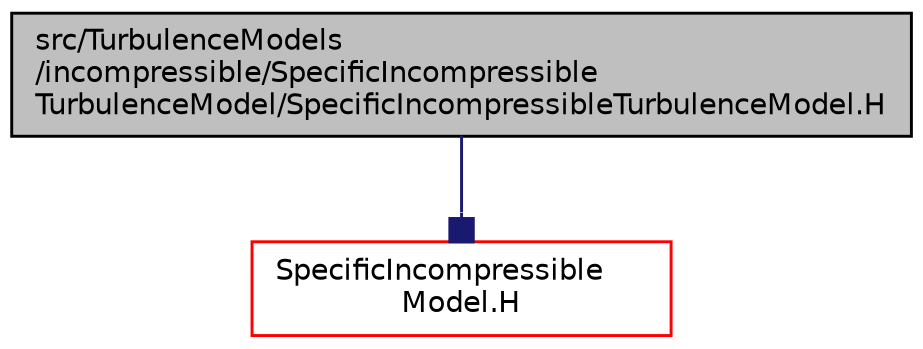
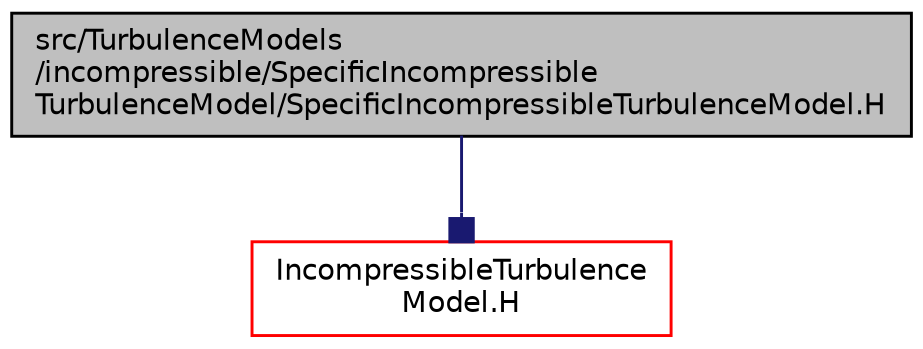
(462, 289) -> (462, 289)
